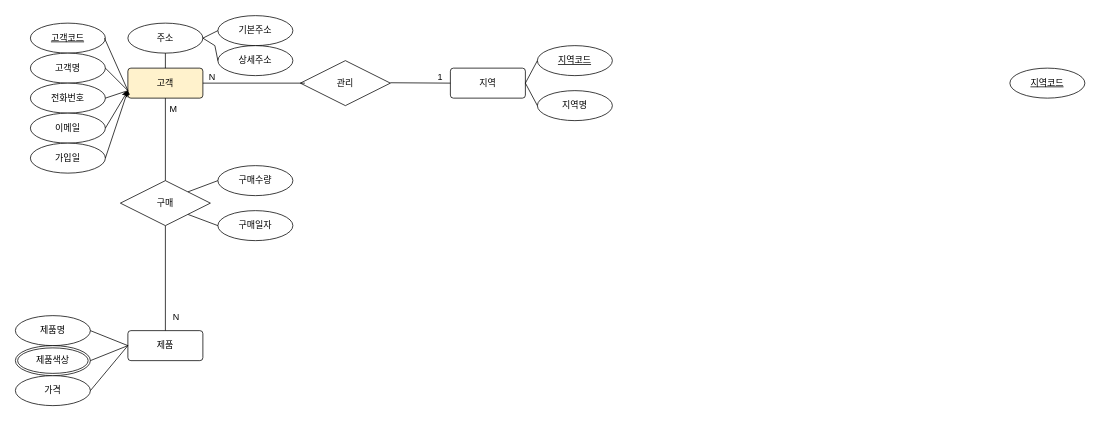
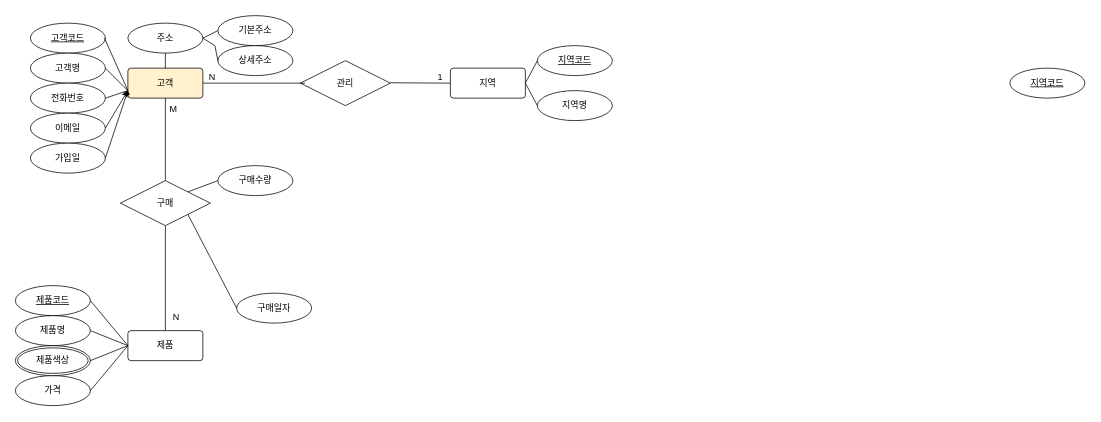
(255, 225) -> (274, 308)
none -> (53, 300)
none -> (109, 323)
